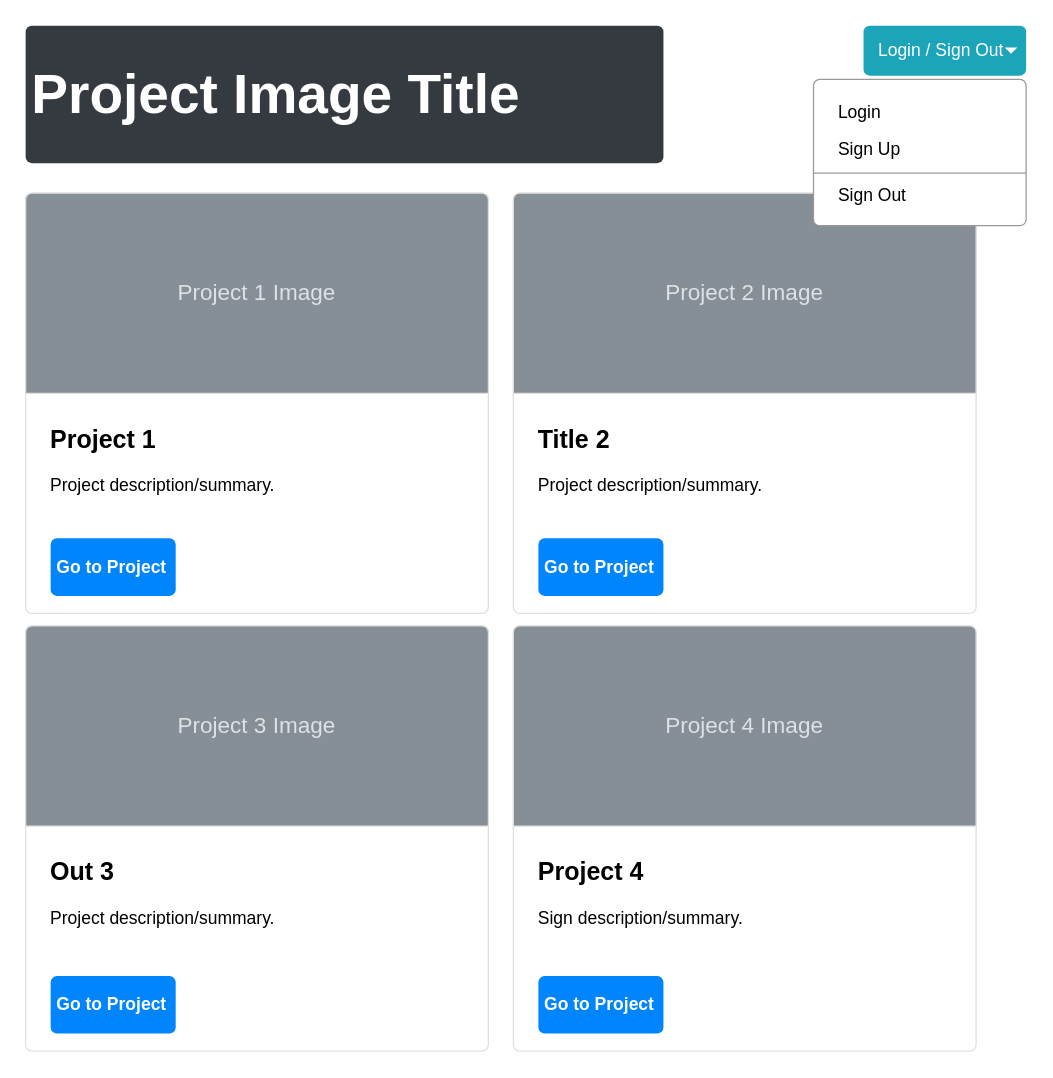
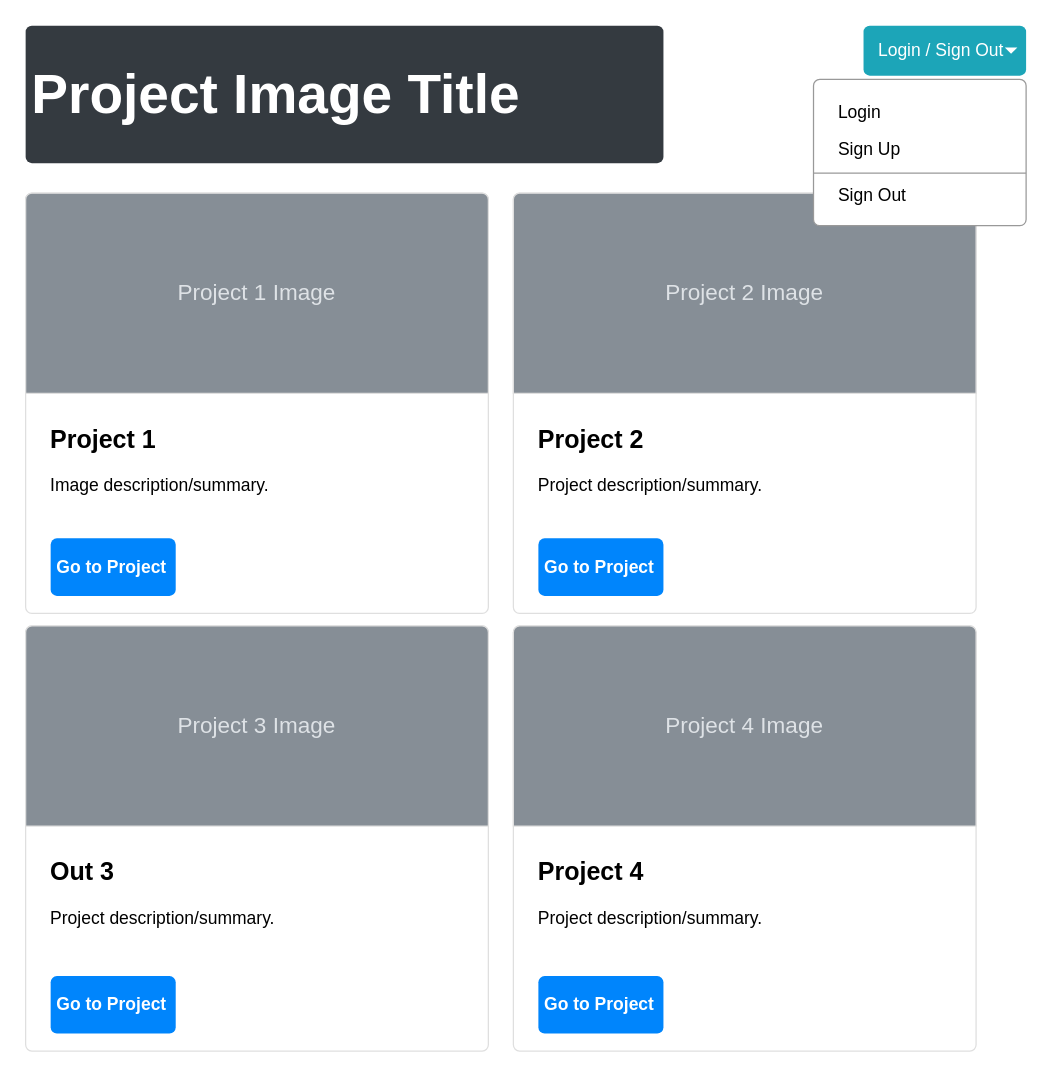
(179, 445) -> (169, 445)
(666, 445) -> (666, 445)
(649, 878) -> (666, 878)
